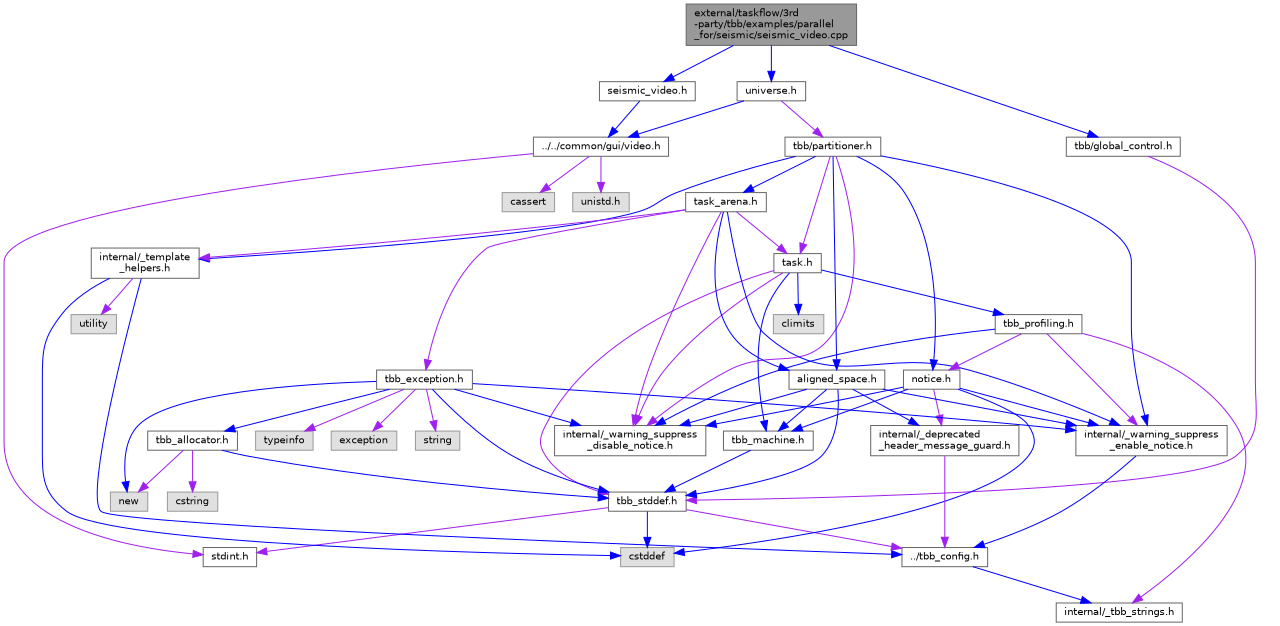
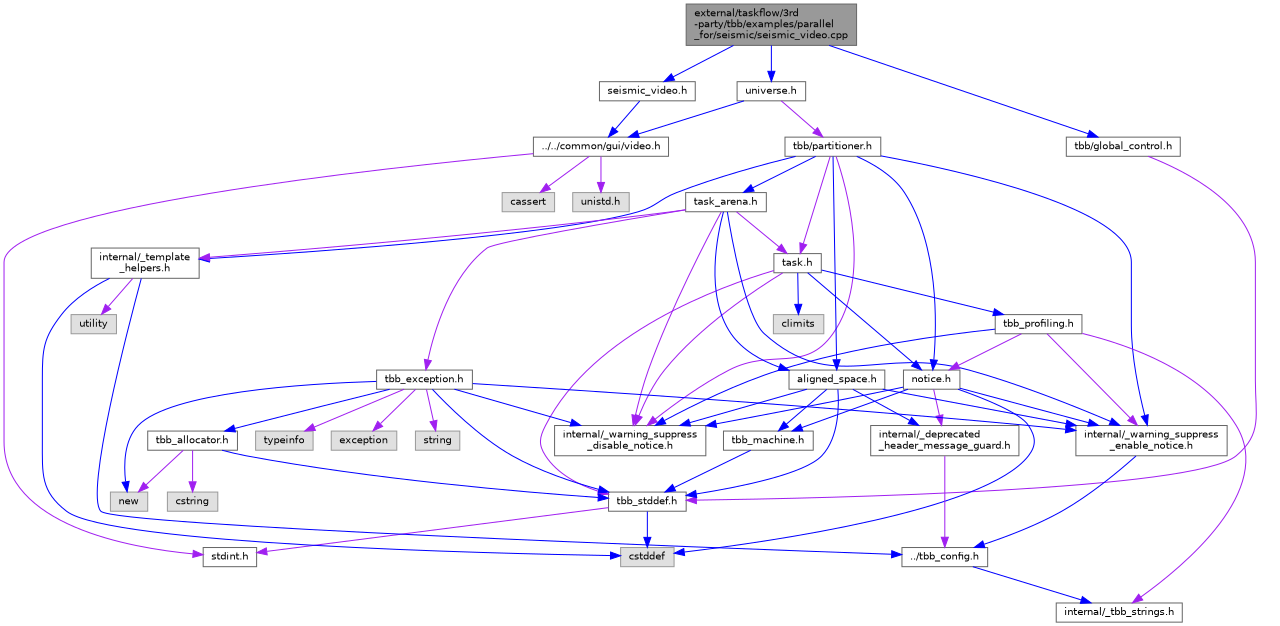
(759, 343) -> (861, 318)
(789, 528) -> none
